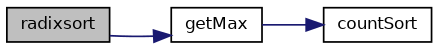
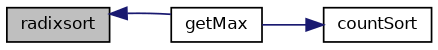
(132, 36) -> (149, 13)
